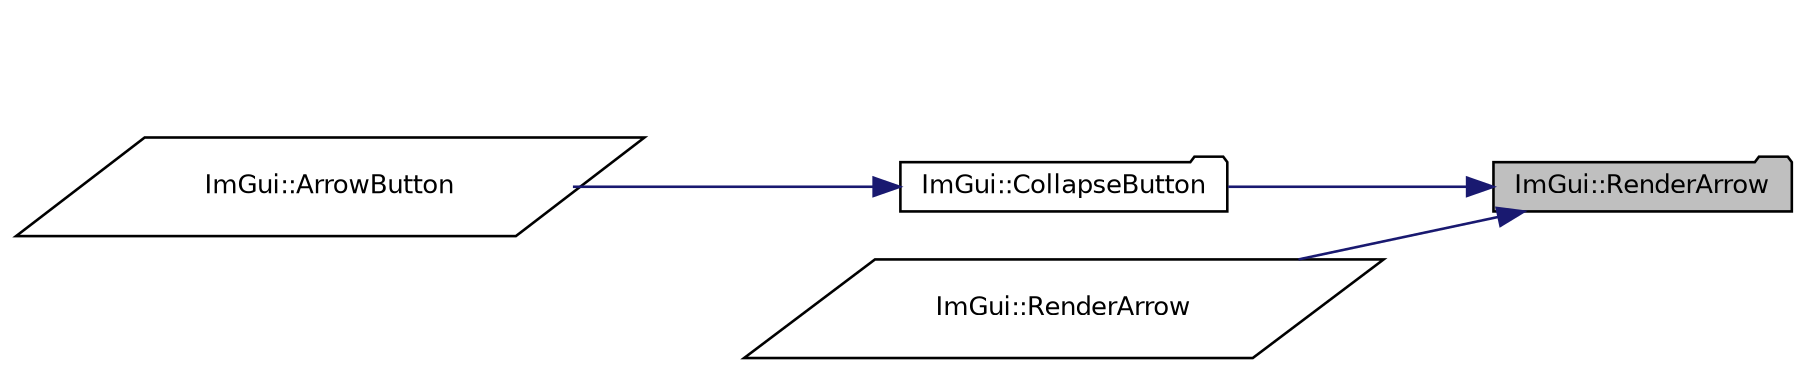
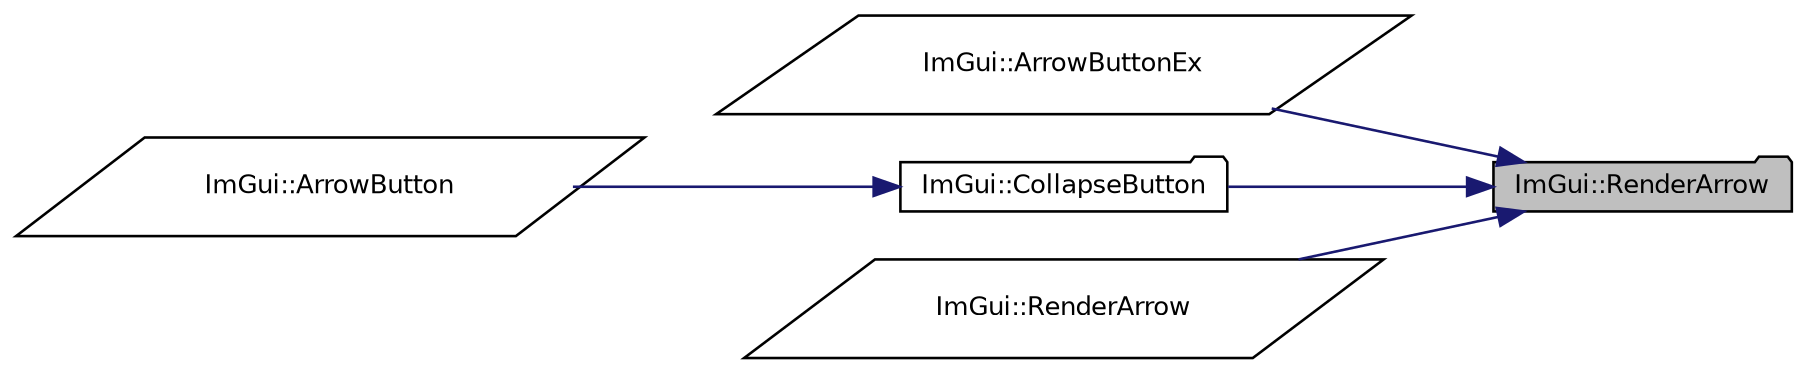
none -> (1064, 65)
